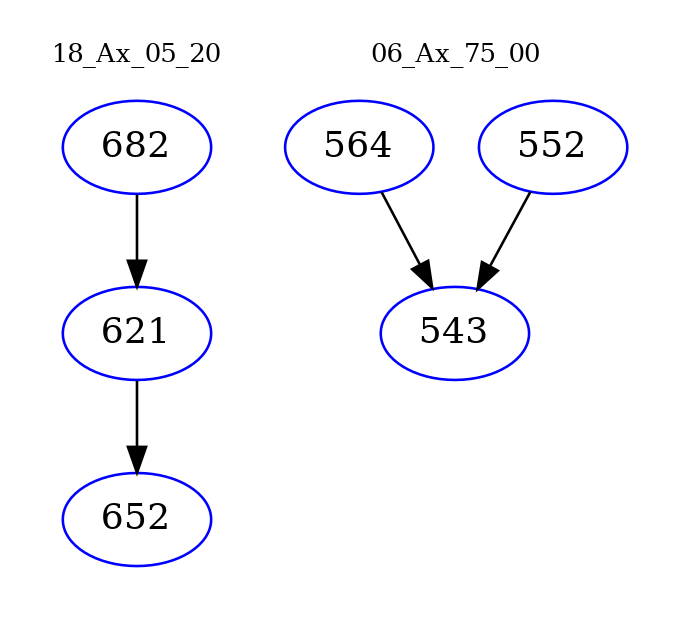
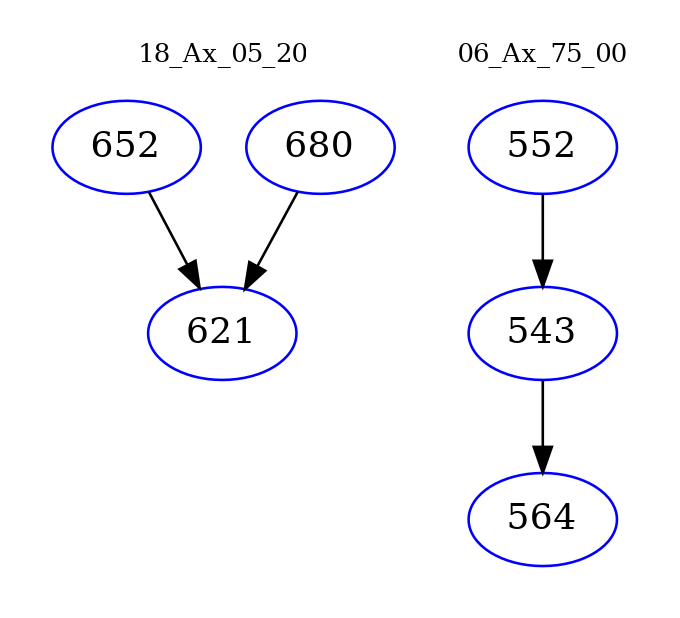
(137, 147) -> (321, 147)
(401, 228) -> (543, 414)
(137, 414) -> (168, 228)
